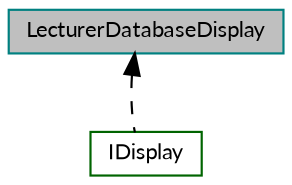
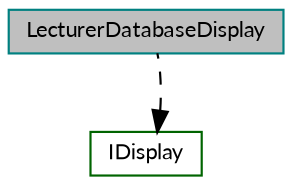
(132, 104) -> (161, 82)
